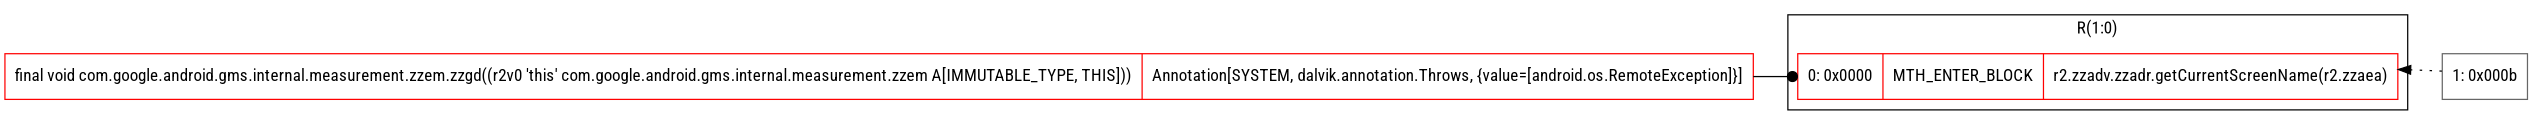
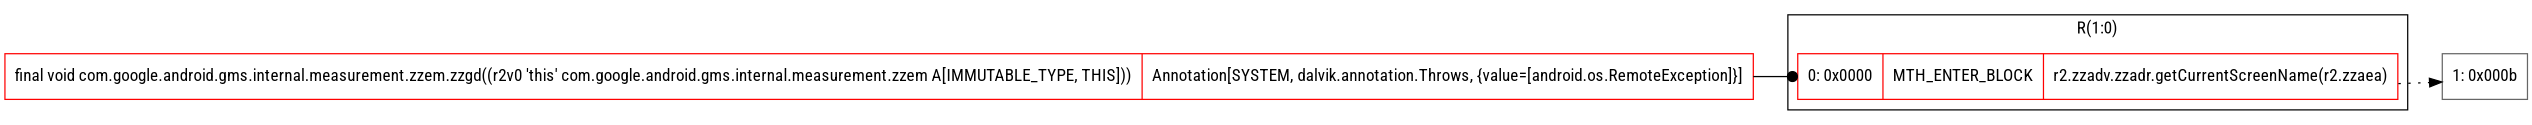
(2426, 70) -> (2416, 83)
